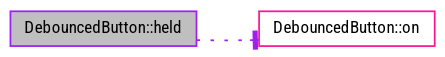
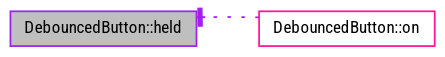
(223, 40) -> (232, 17)
